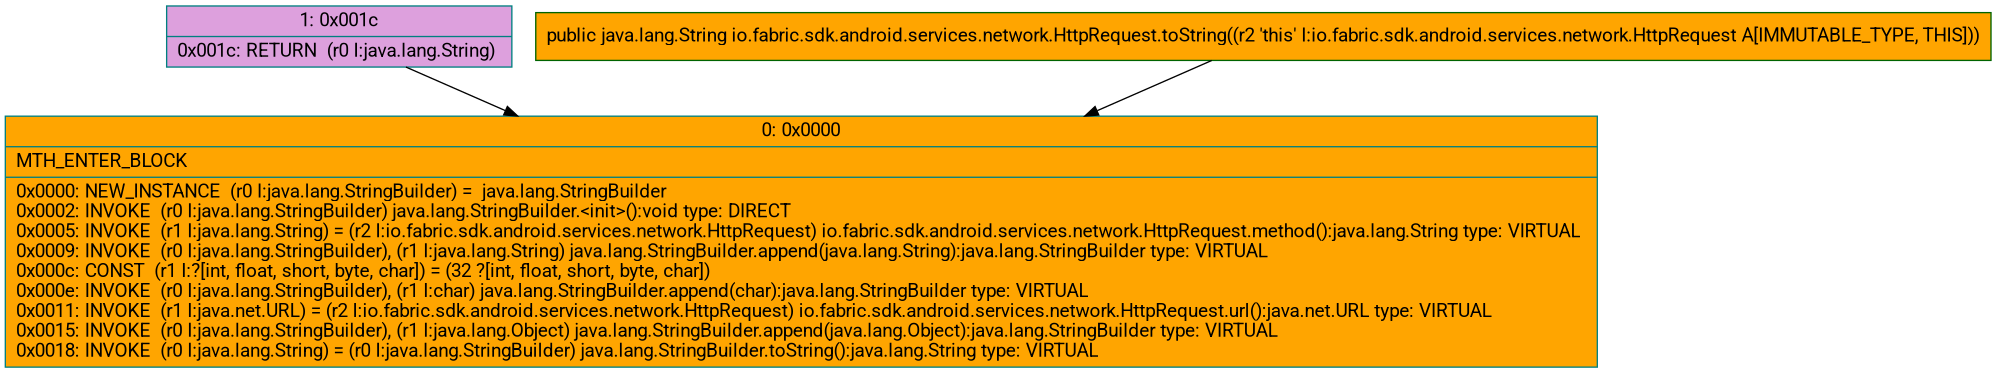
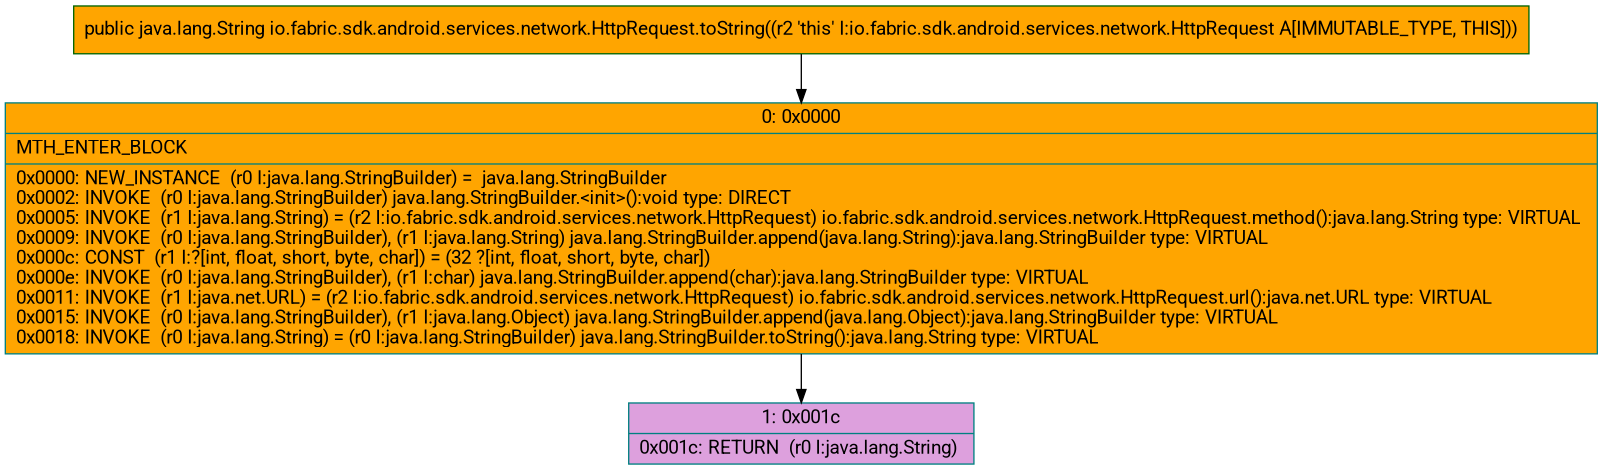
(456, 89) -> (801, 372)
